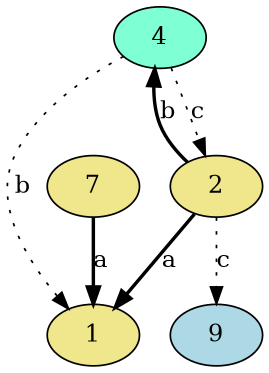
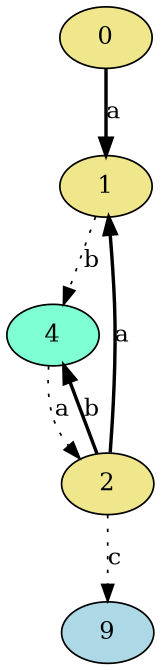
(198, 112) -> (62, 409)
(14, 158) -> (82, 253)
(93, 186) -> (106, 38)
